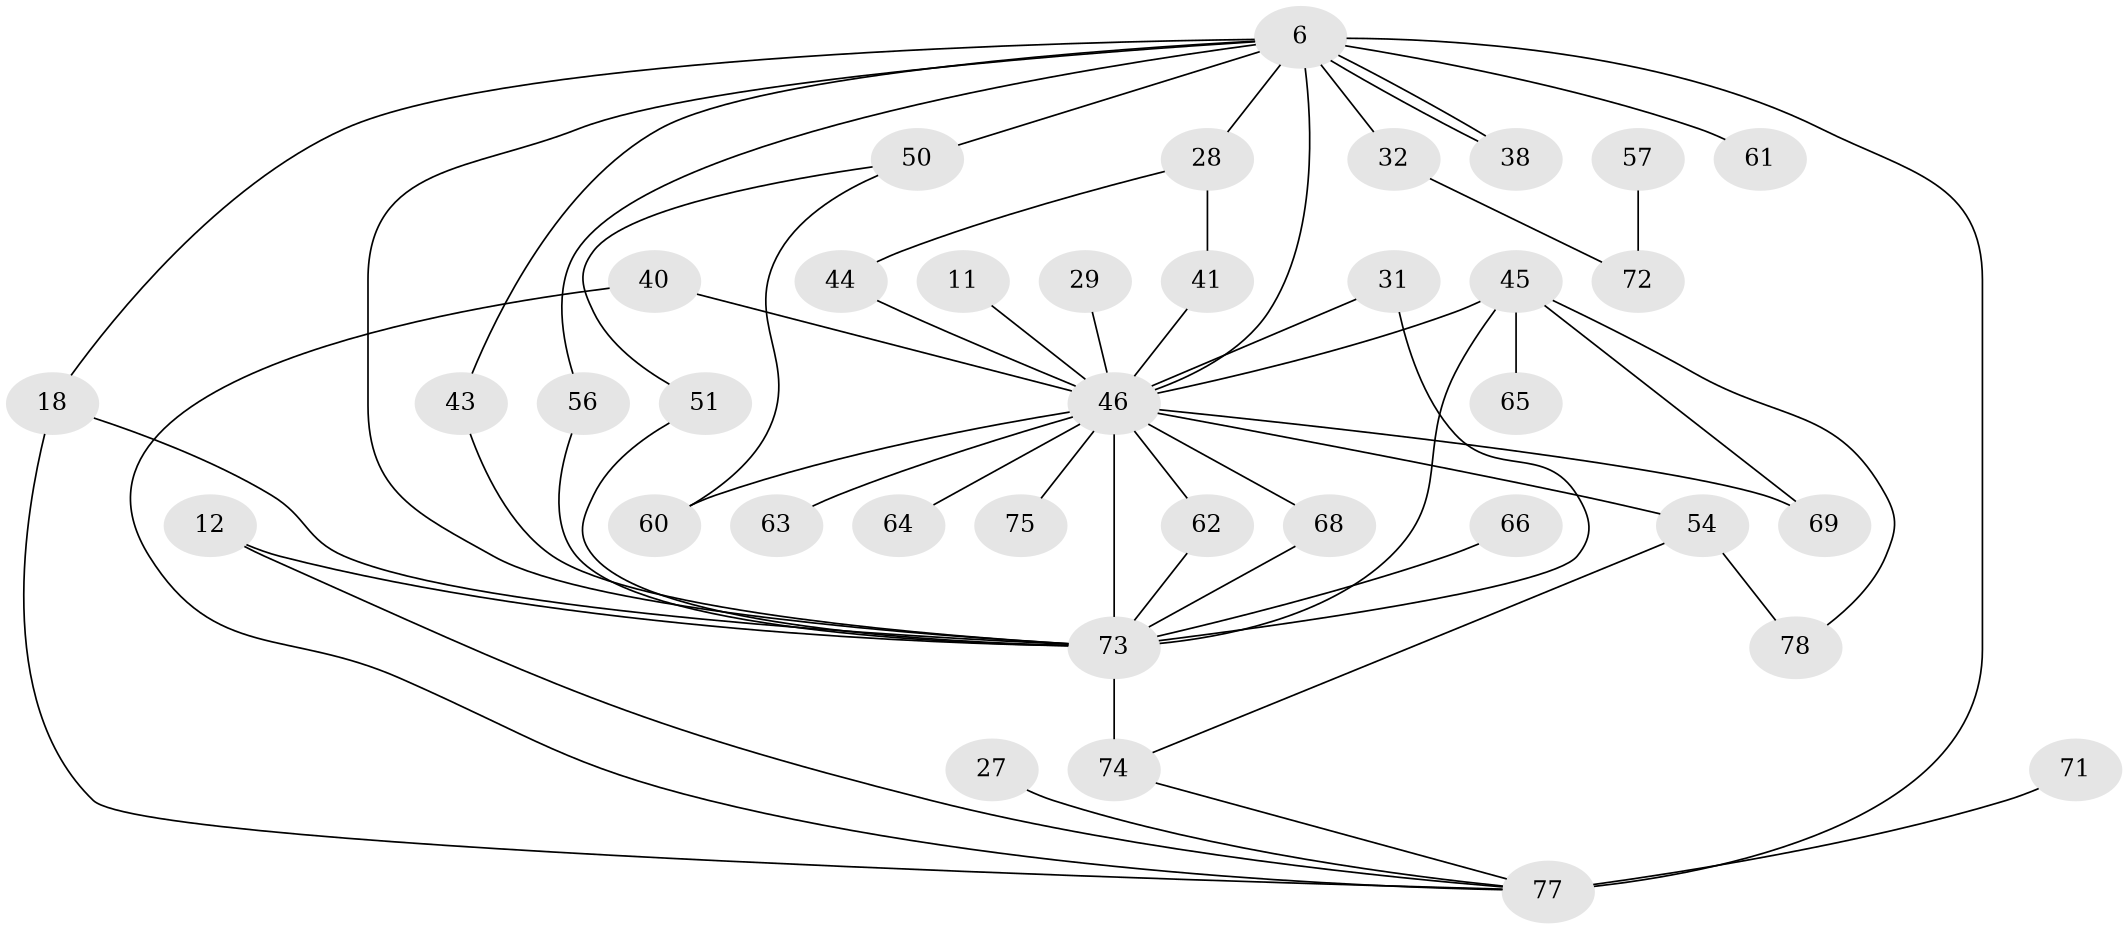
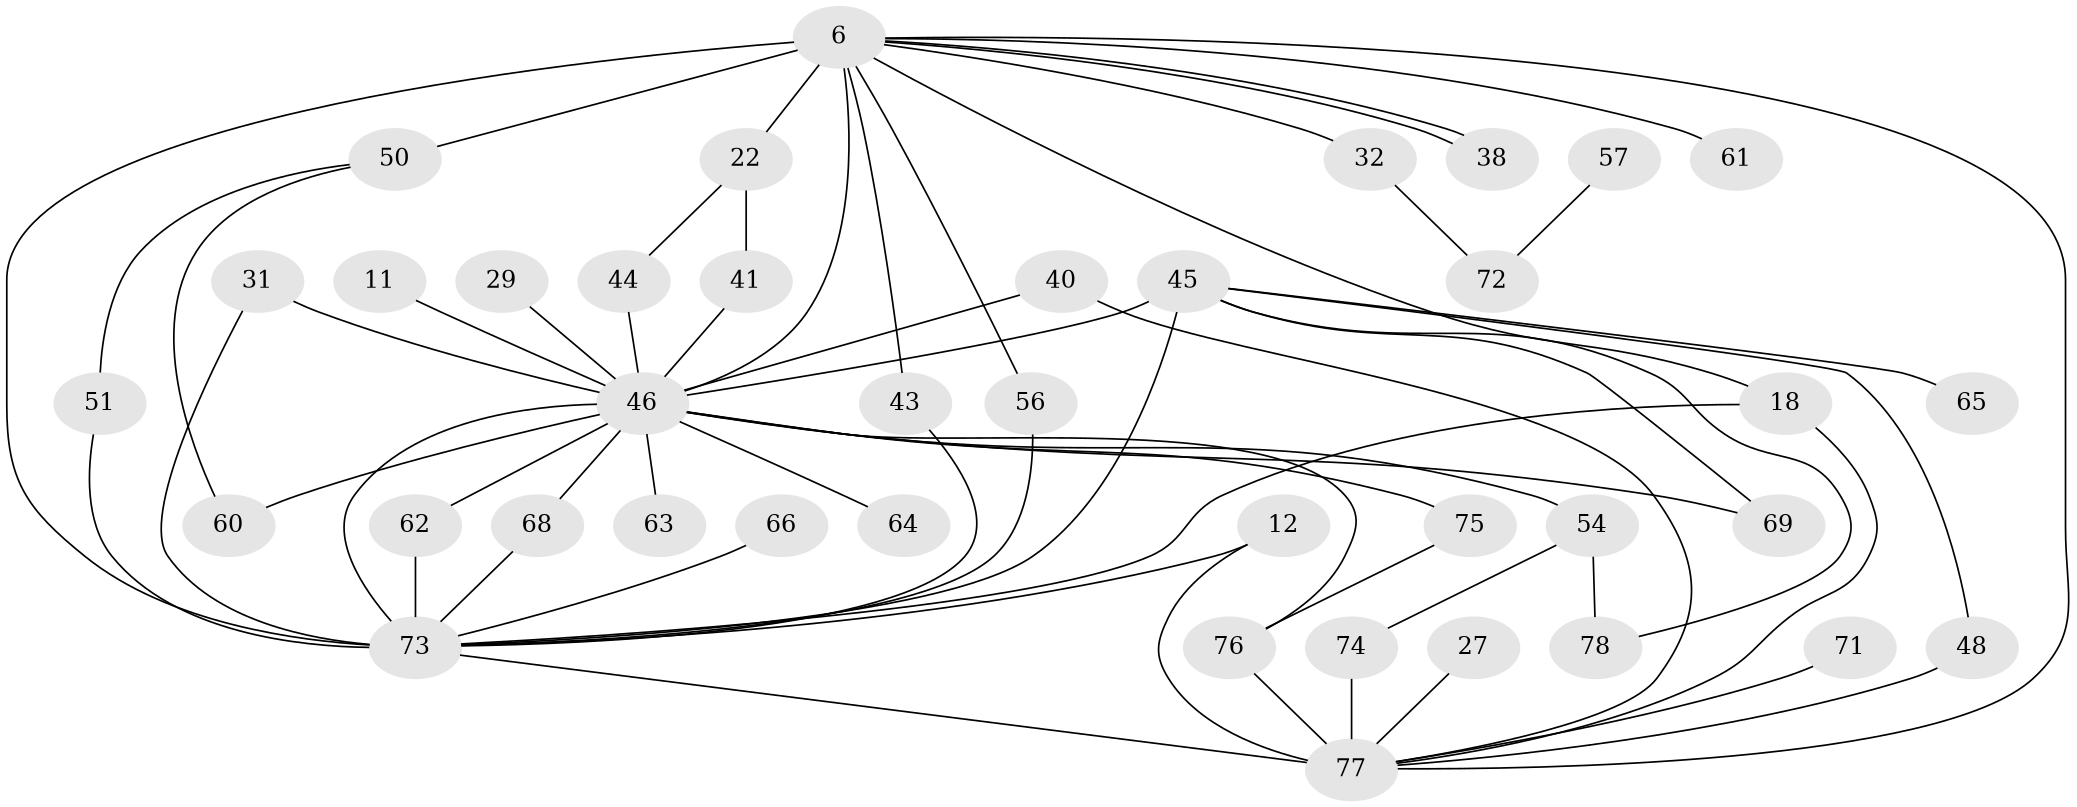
(1207, 159) -> (746, 159)
none -> (1229, 648)
none -> (1972, 648)
(1114, 709) -> (883, 709)
